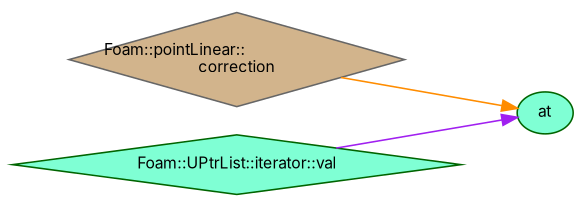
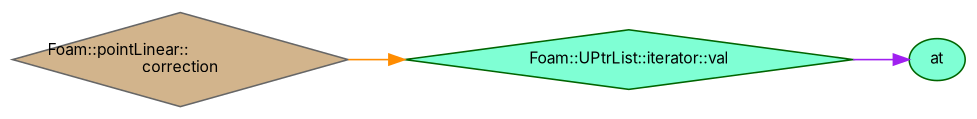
(422, 92) -> (368, 60)
